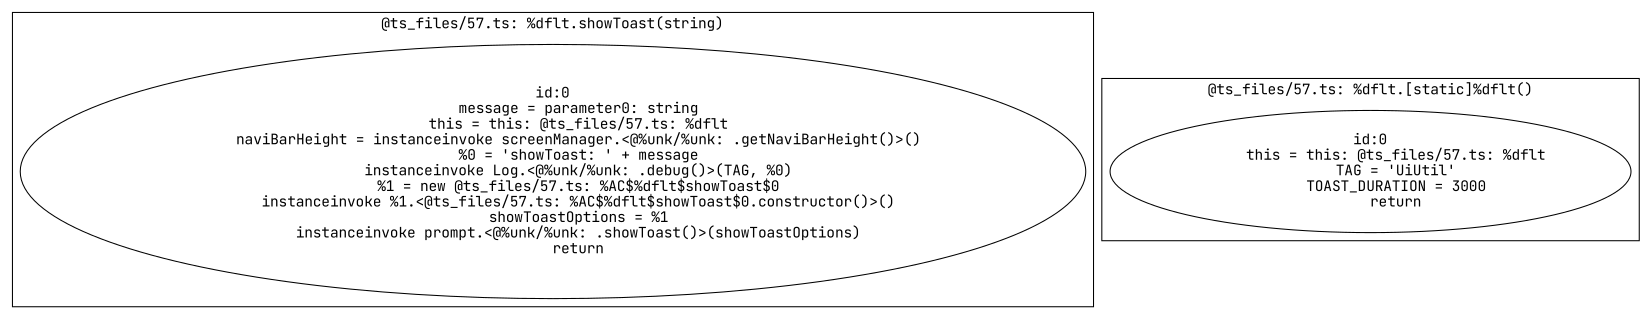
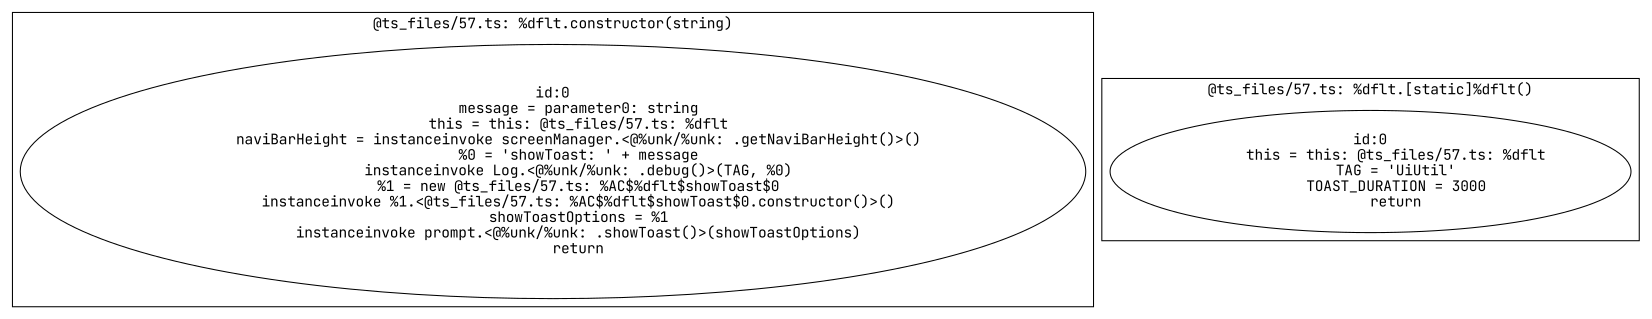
(553, 24) -> (553, 24)
